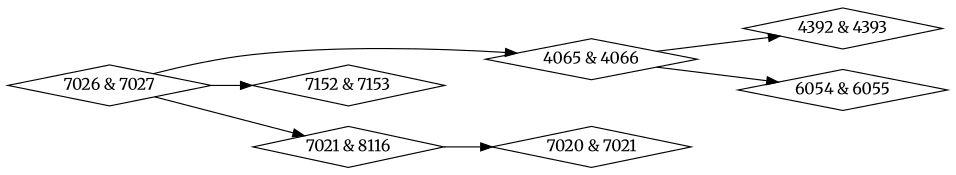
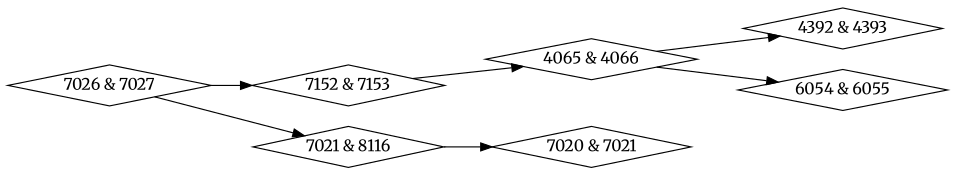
(328, 50) -> (462, 73)
